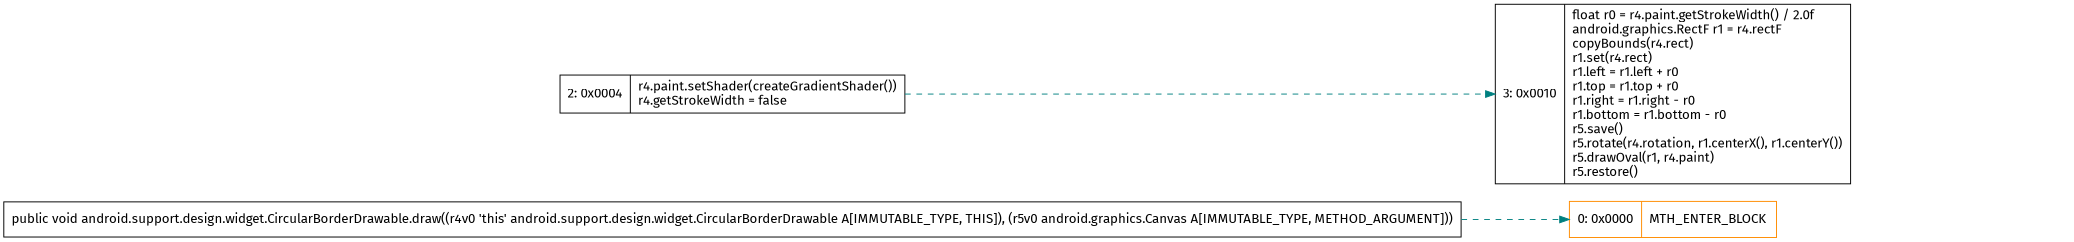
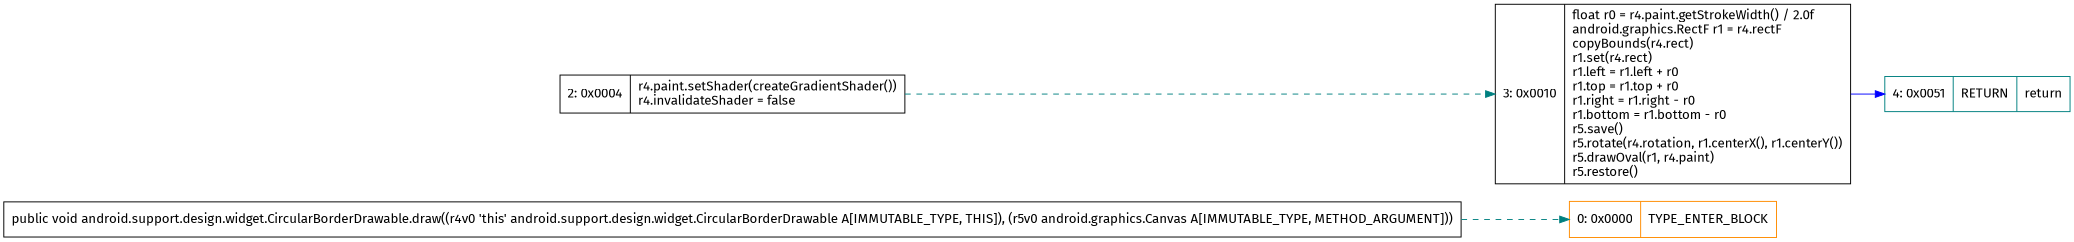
none -> (1977, 94)
(712, 101) -> (717, 101)
(1708, 219) -> (1709, 219)
